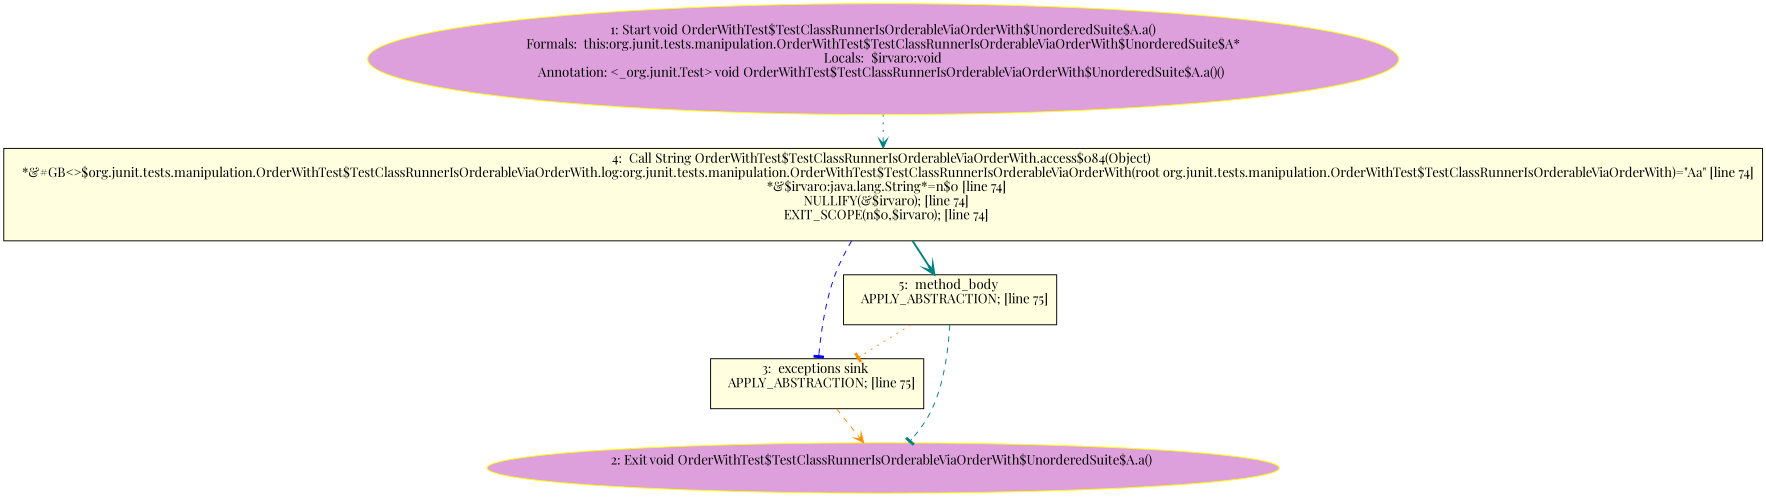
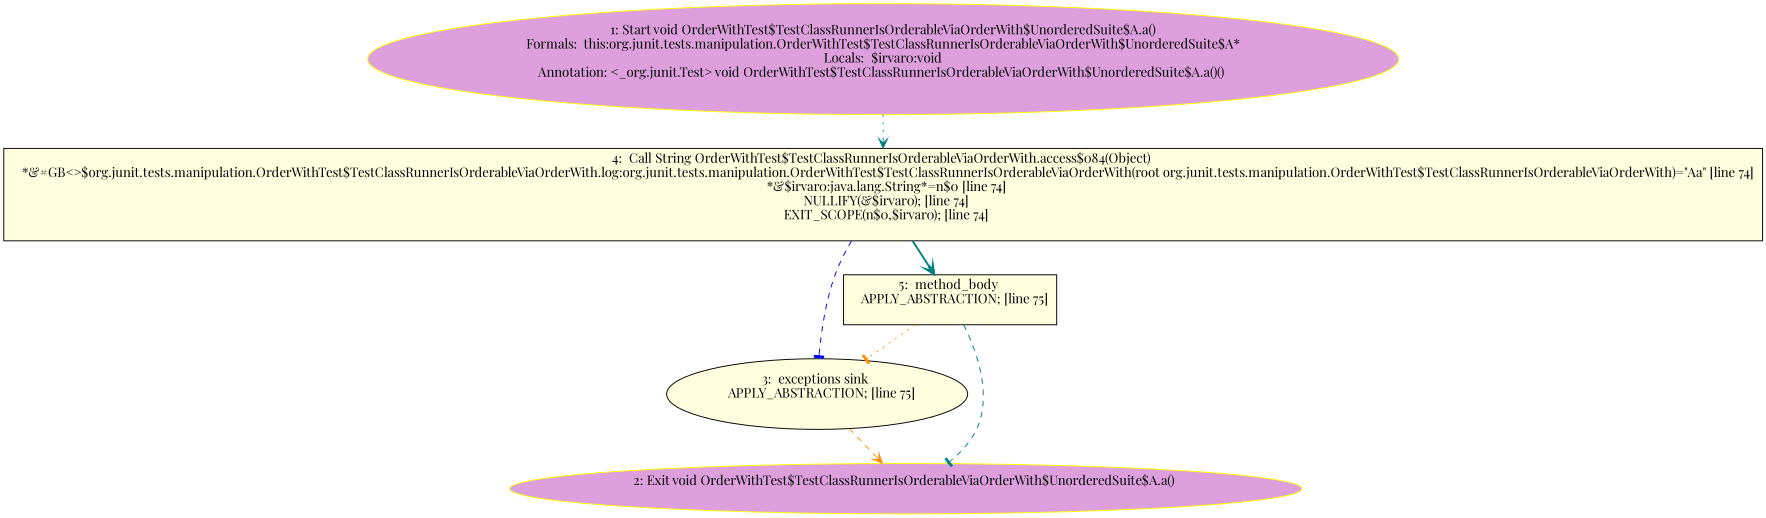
(817, 384) -> (817, 394)
